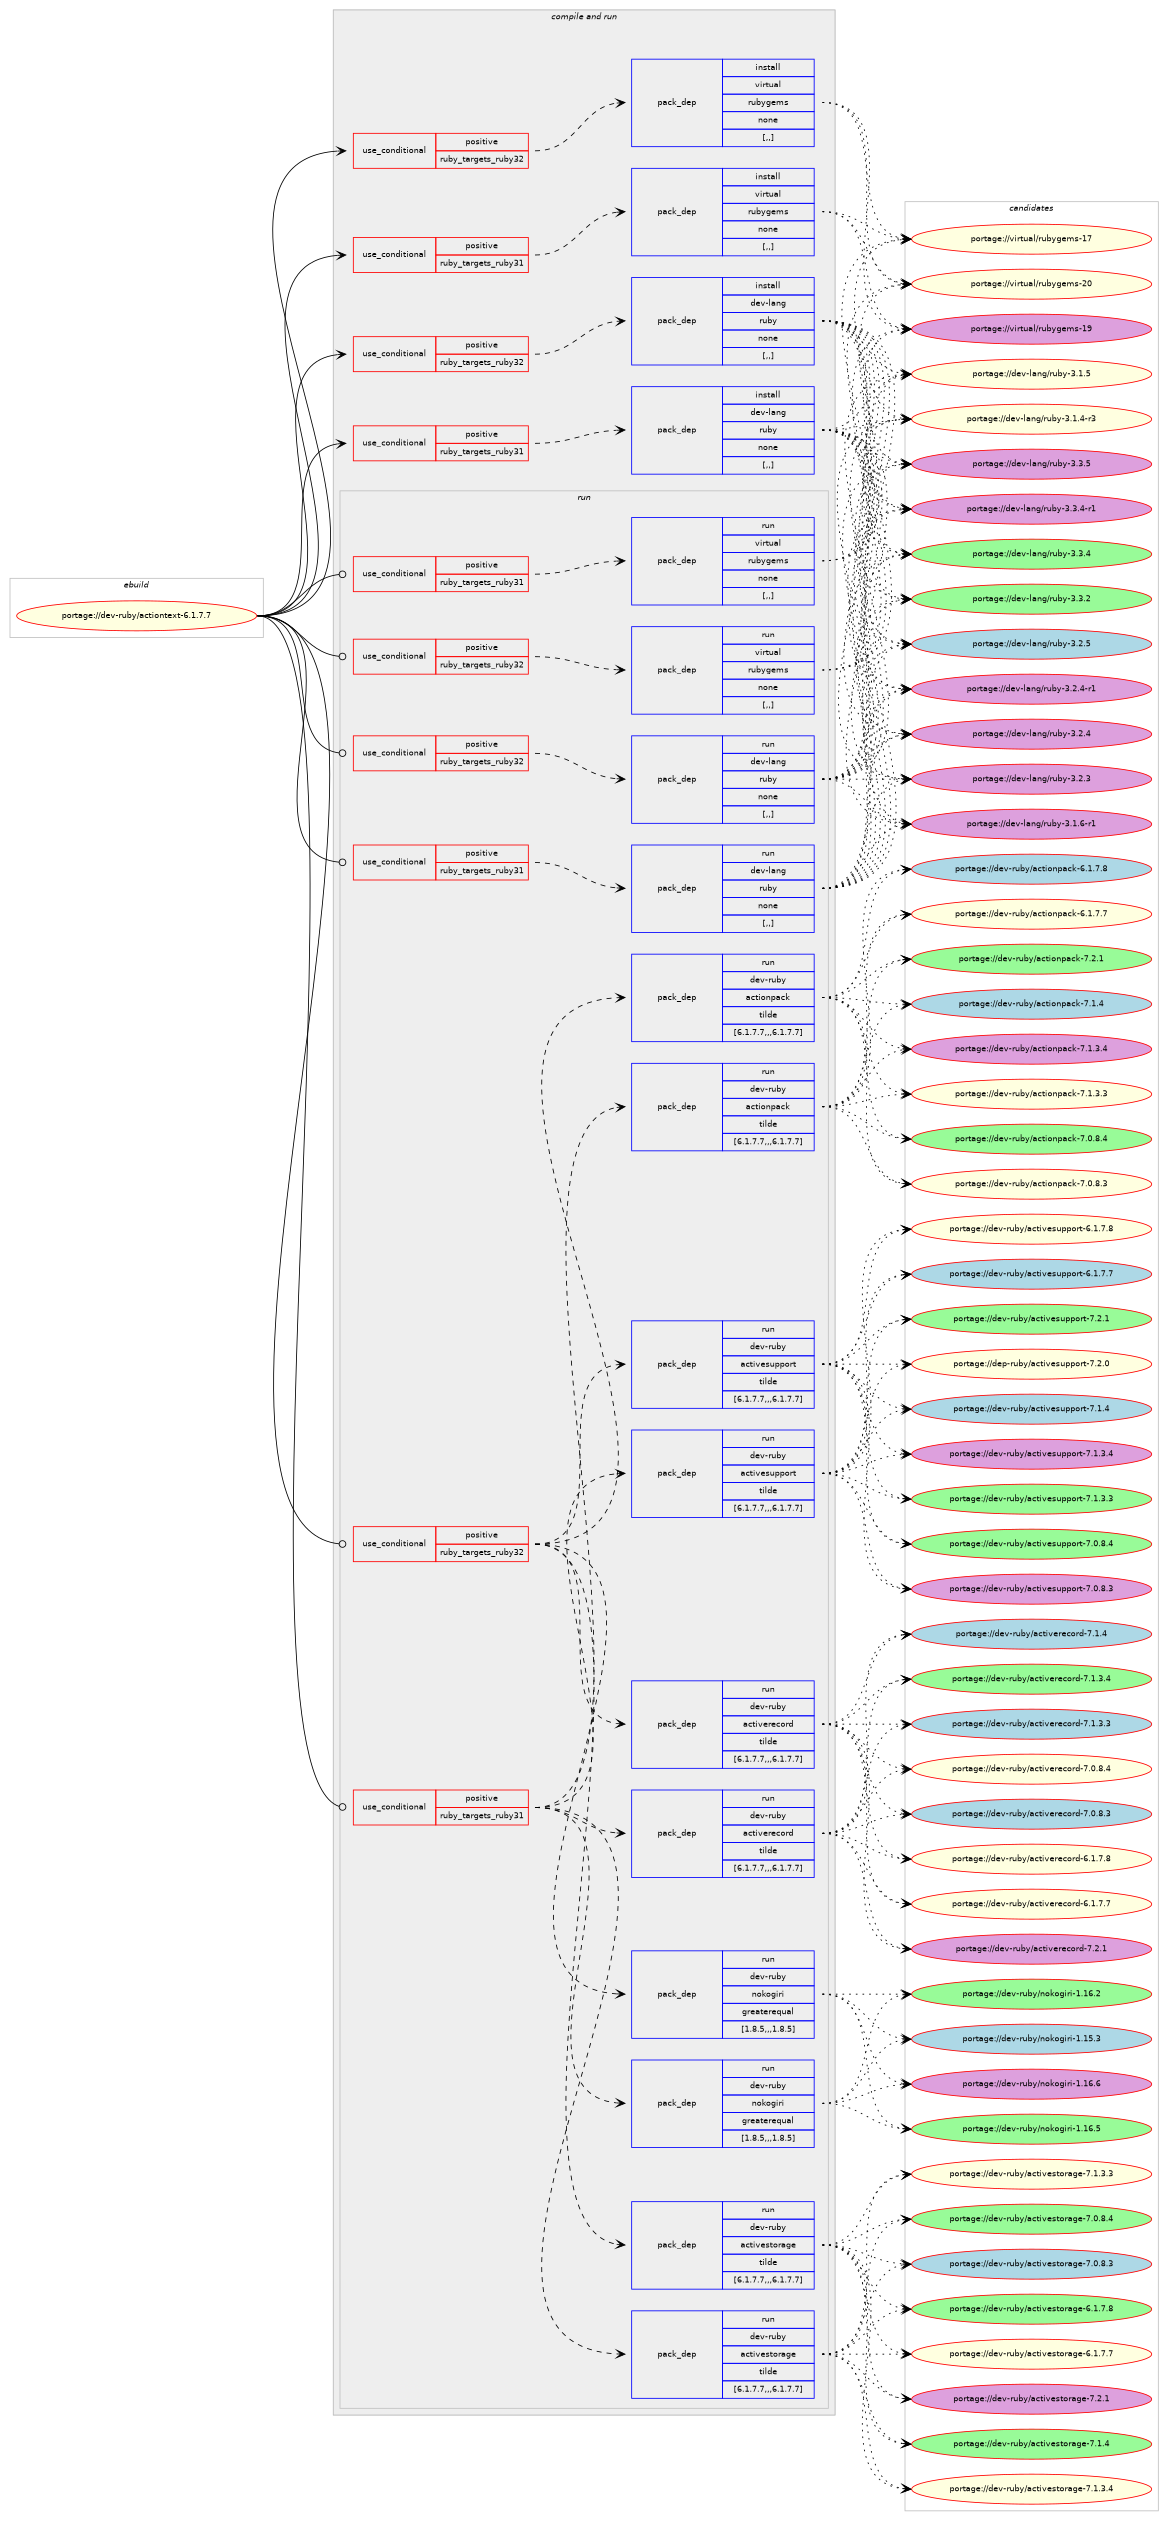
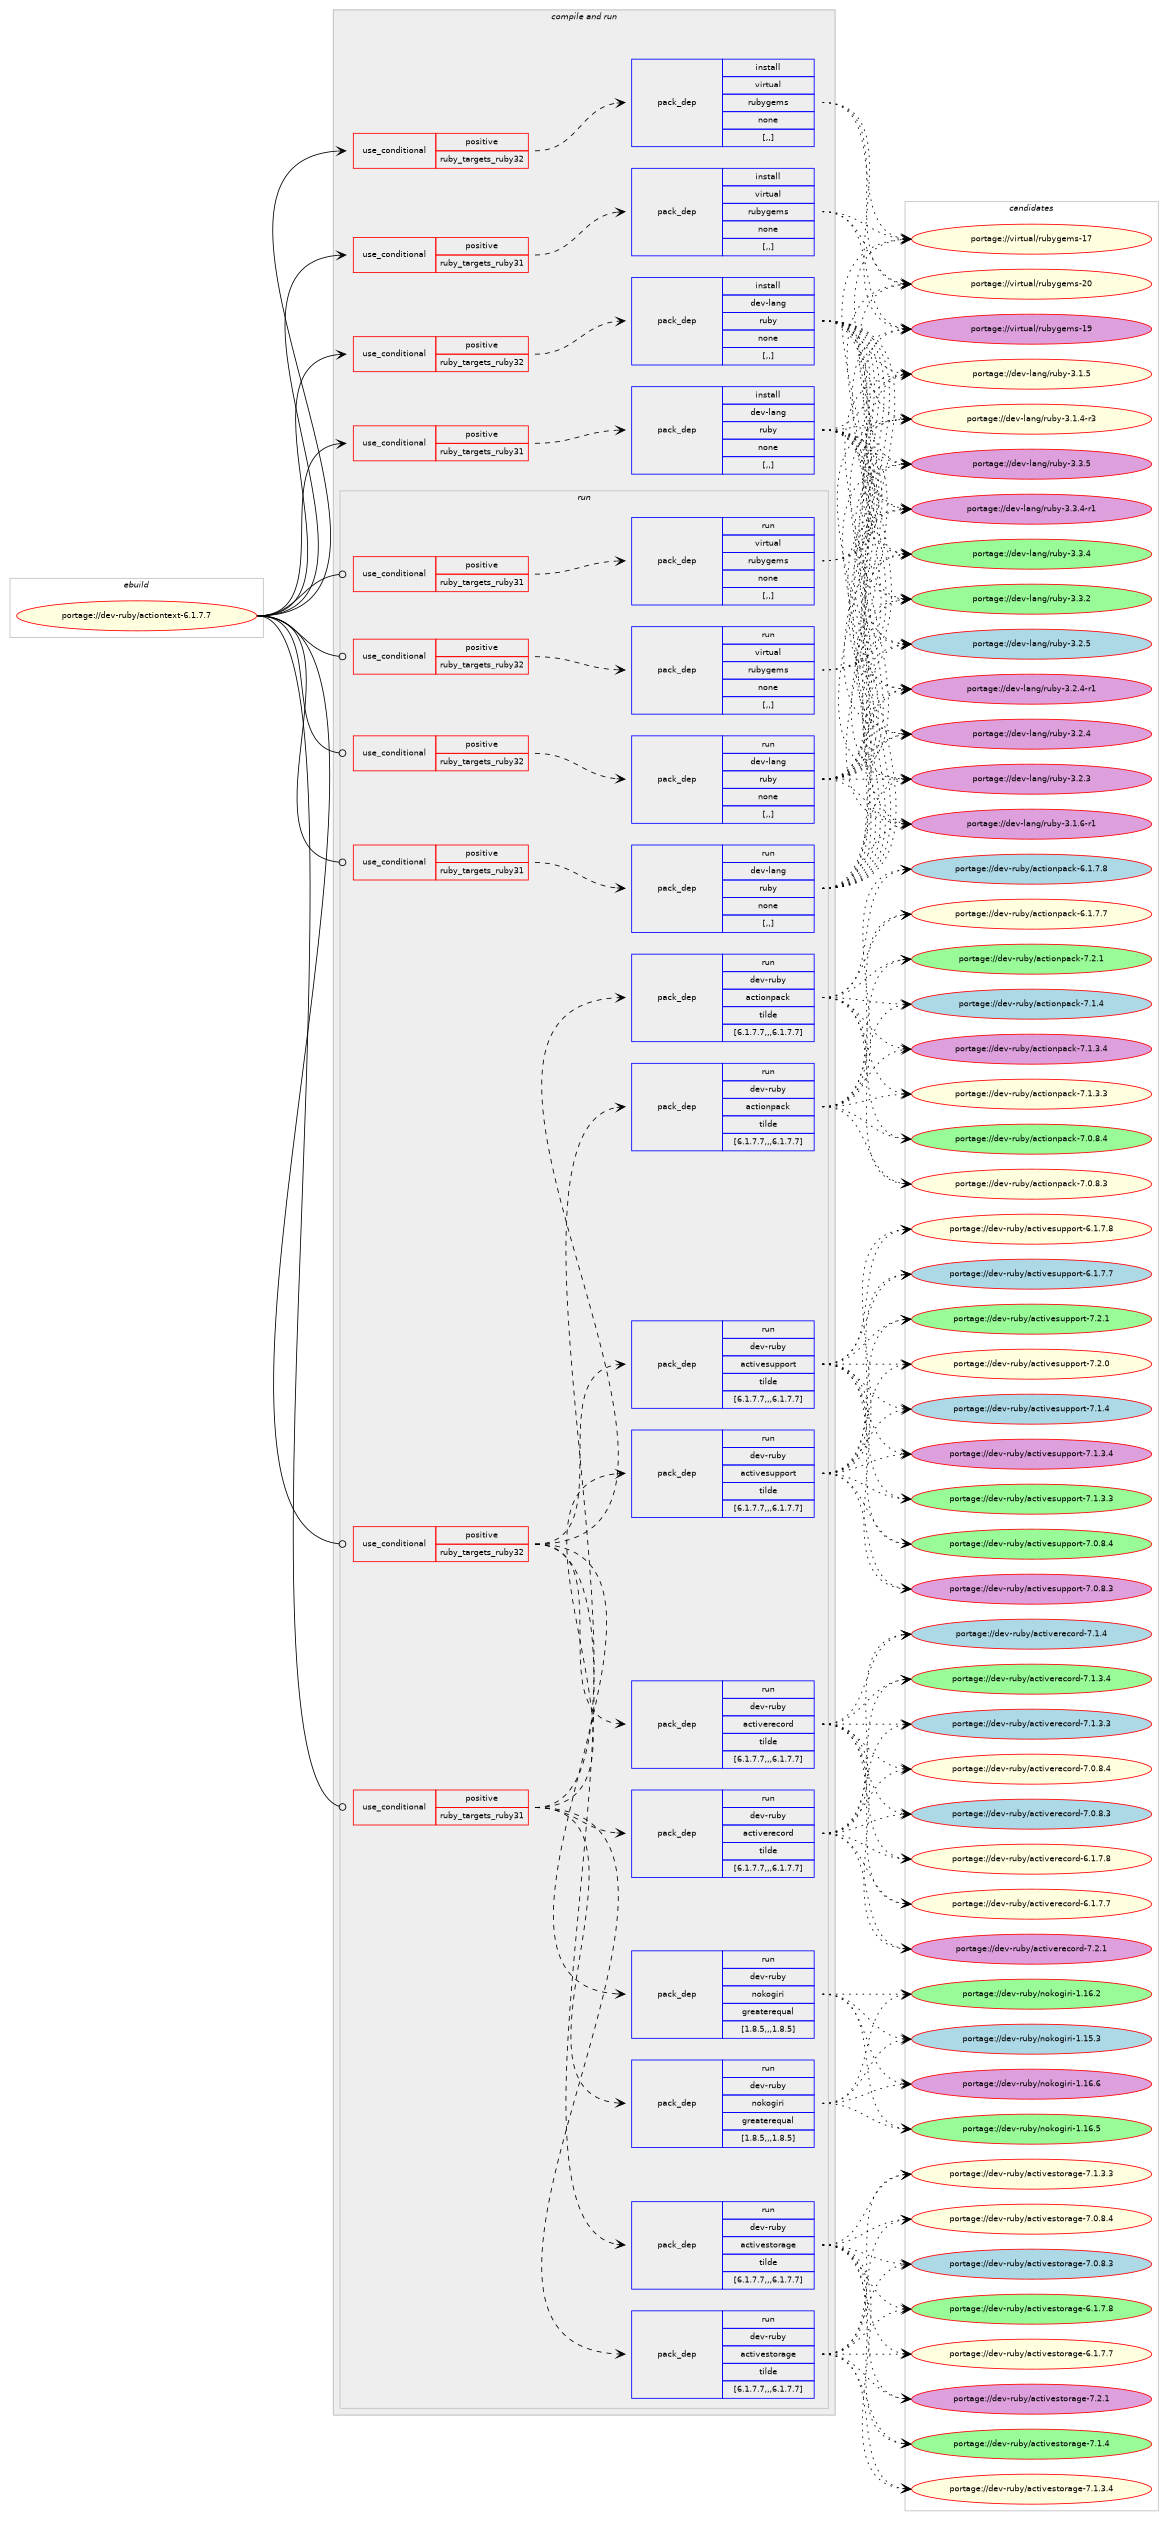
(1032, 1364) -> (1032, 1364)
(1032, 2219) -> (1032, 2219)
